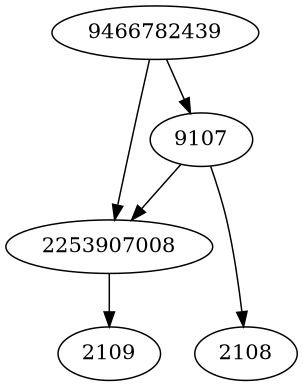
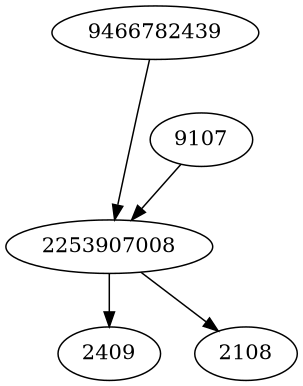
(175, 79) -> none
(231, 238) -> (173, 297)
(109, 354) -> (109, 354)
